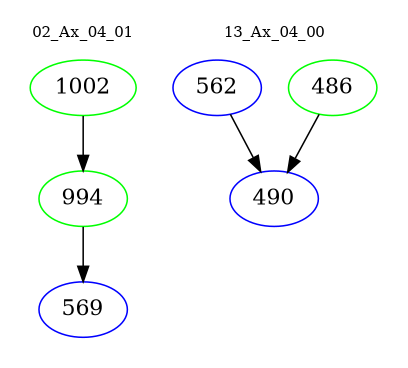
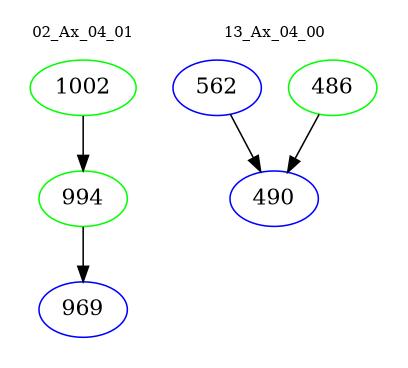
(83, 310) -> (83, 310)
